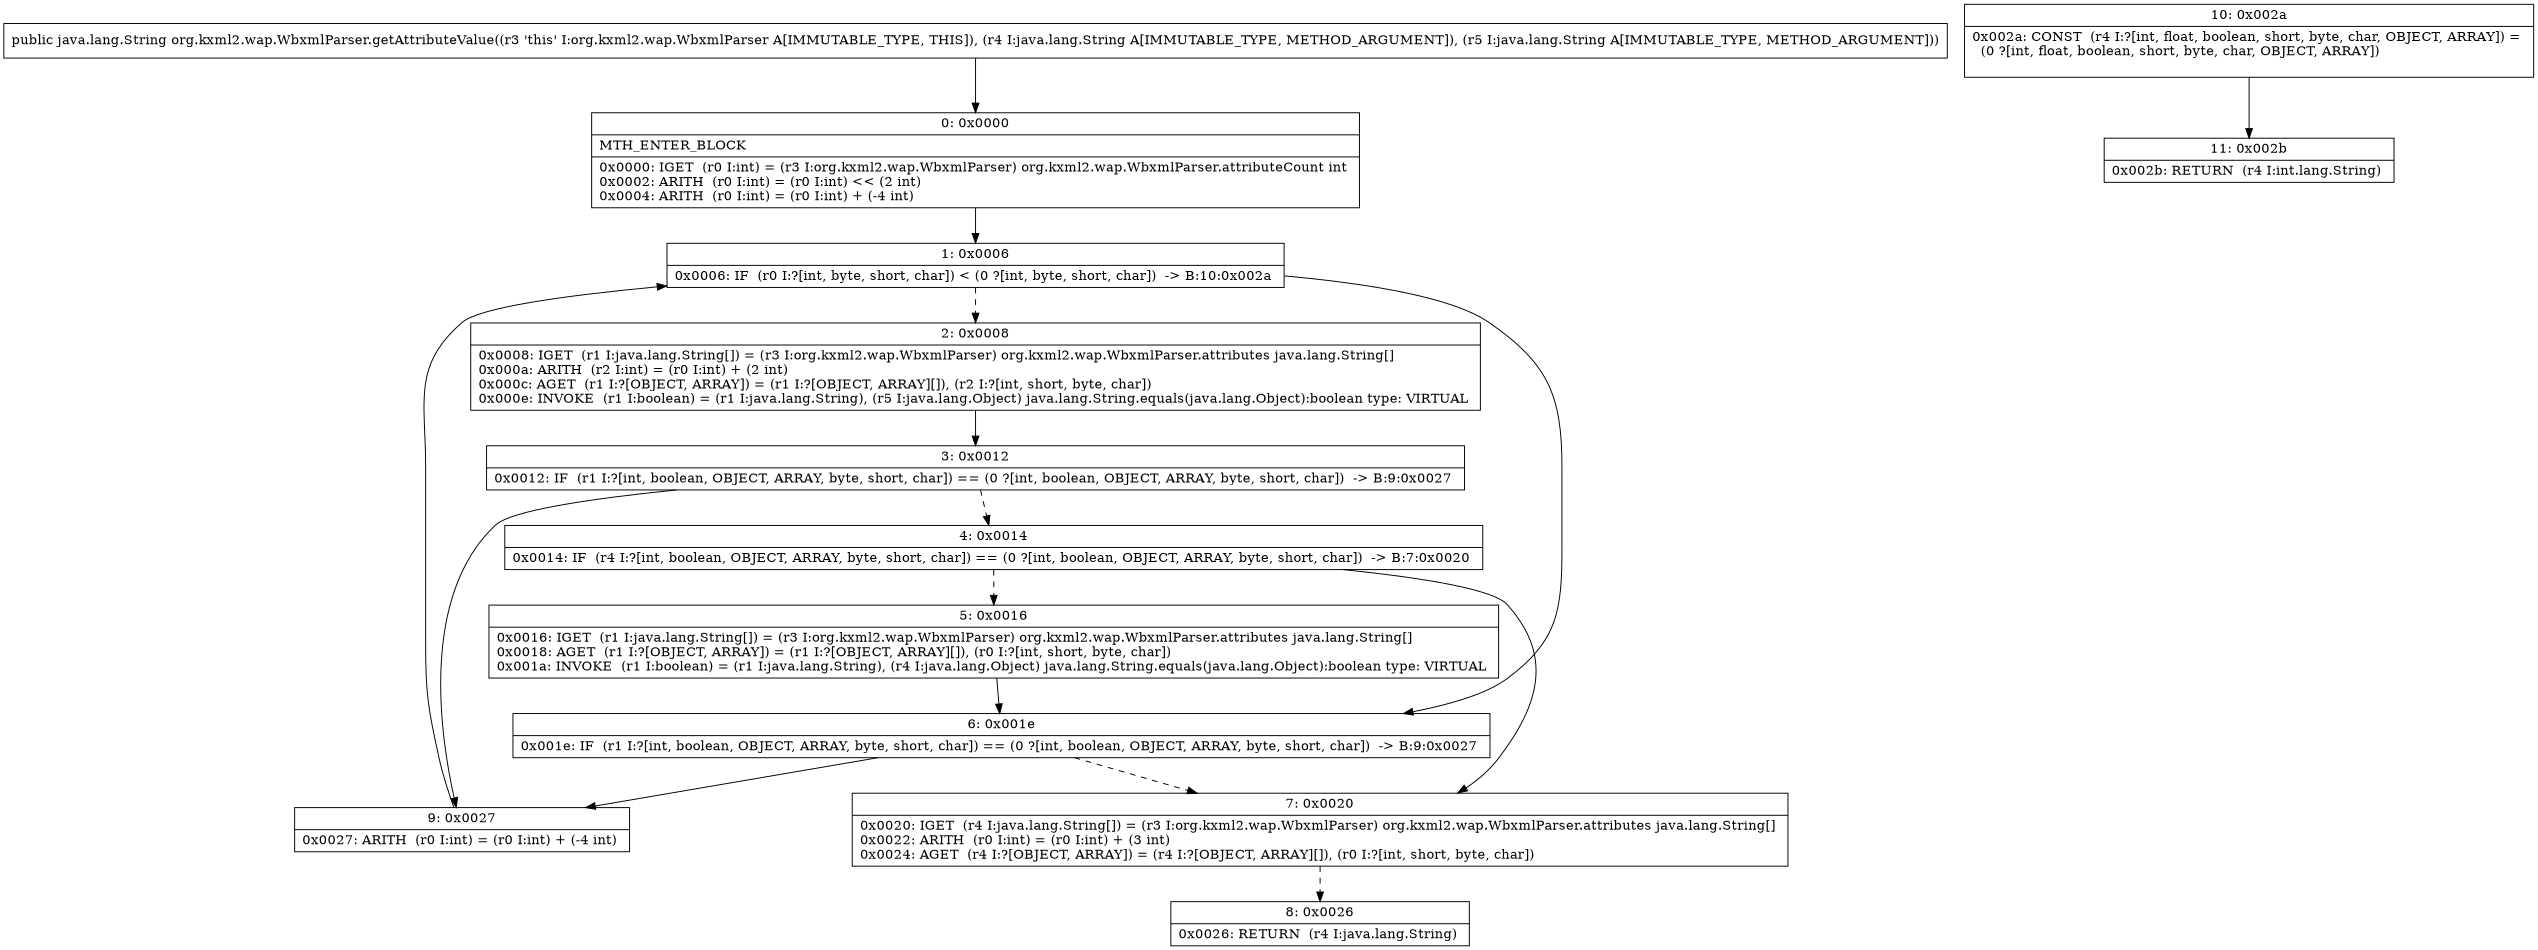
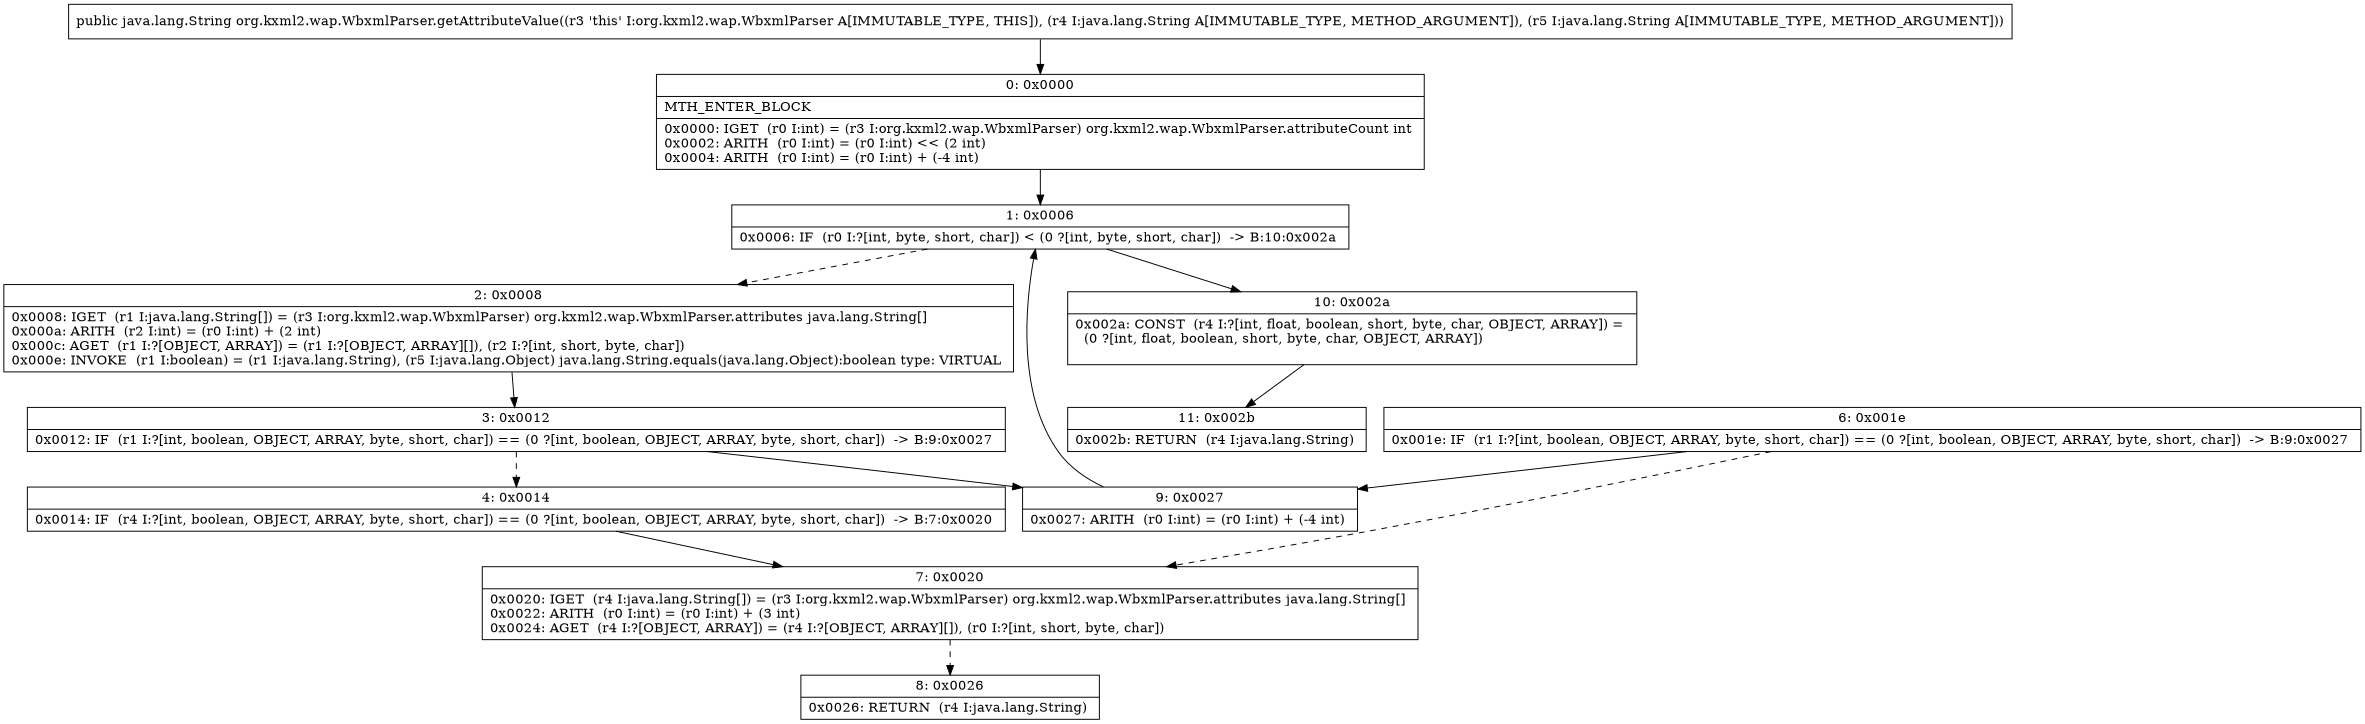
(2249, 171) -> (1217, 440)
(1561, 441) -> (1169, 269)
(994, 642) -> none
